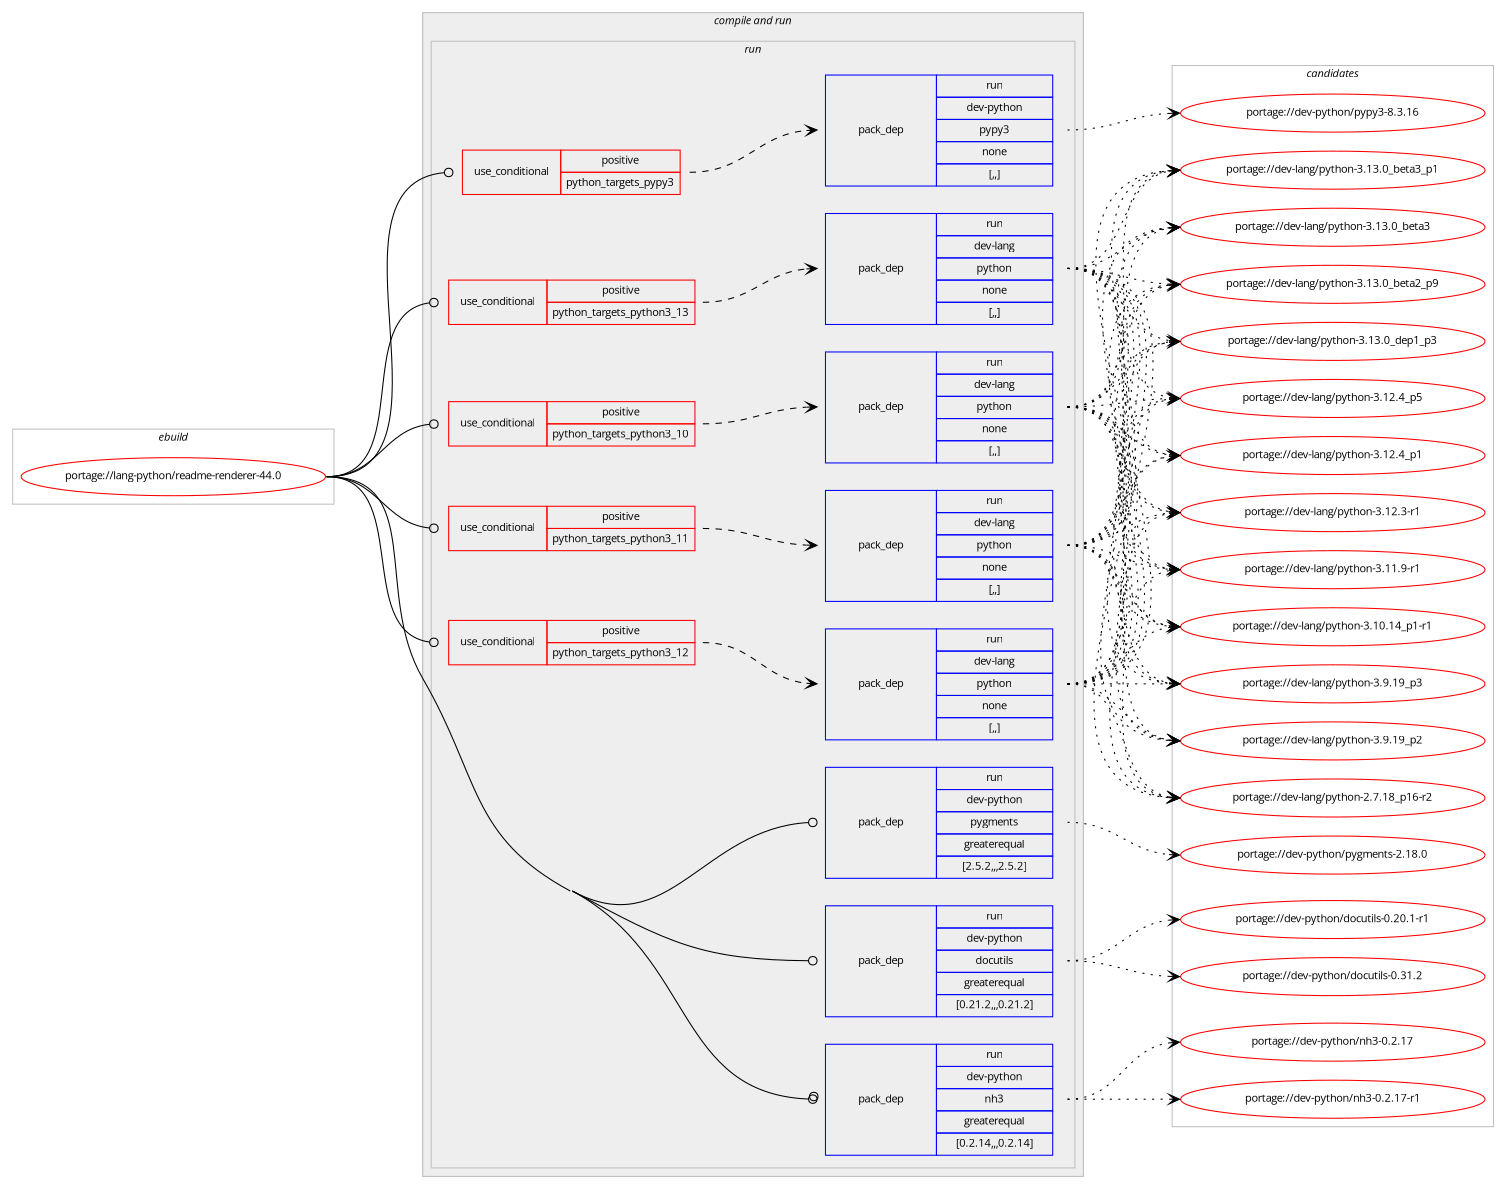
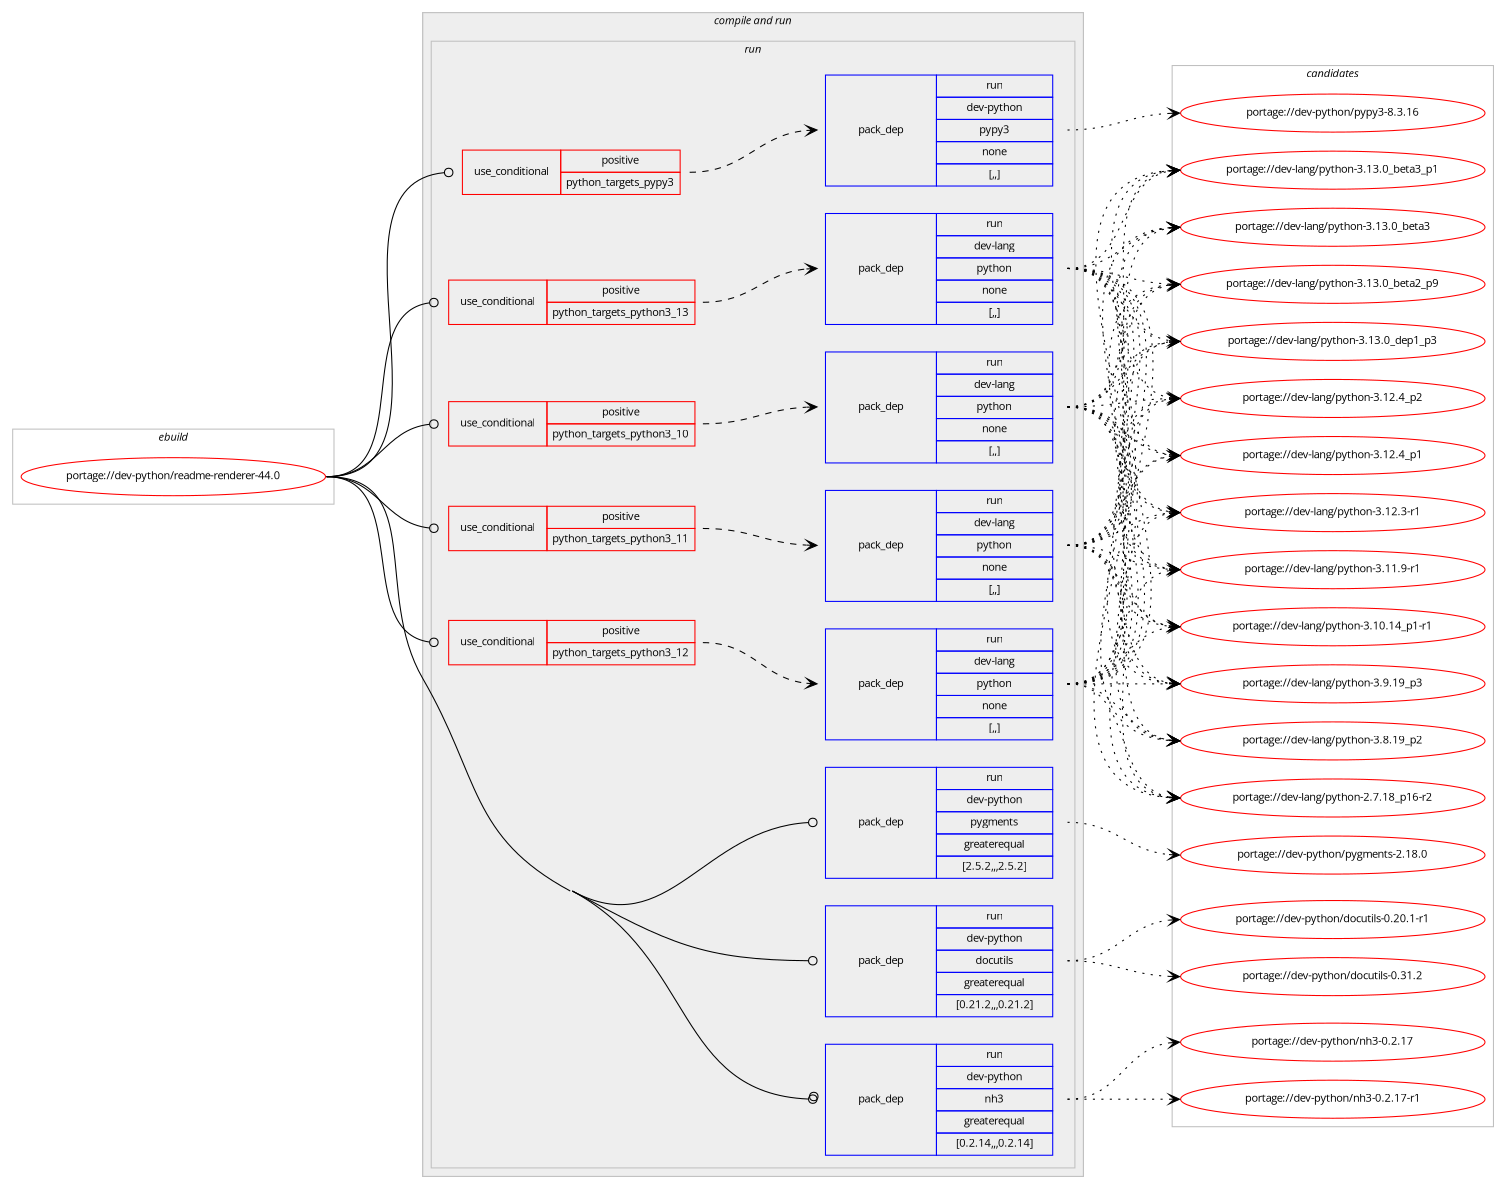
(1333, 398) -> (1333, 398)
(173, 477) -> (173, 477)
(1333, 741) -> (1333, 741)
